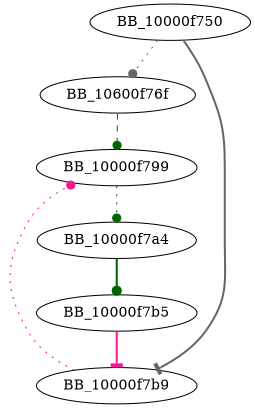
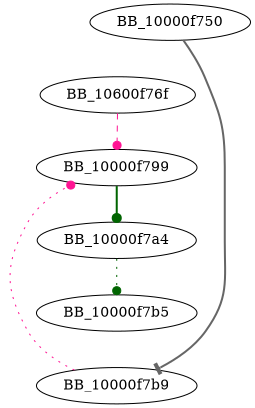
(146, 55) -> none
(117, 127) -> (117, 127)
(117, 200) -> (117, 200)
(117, 273) -> (117, 273)
(117, 347) -> none
